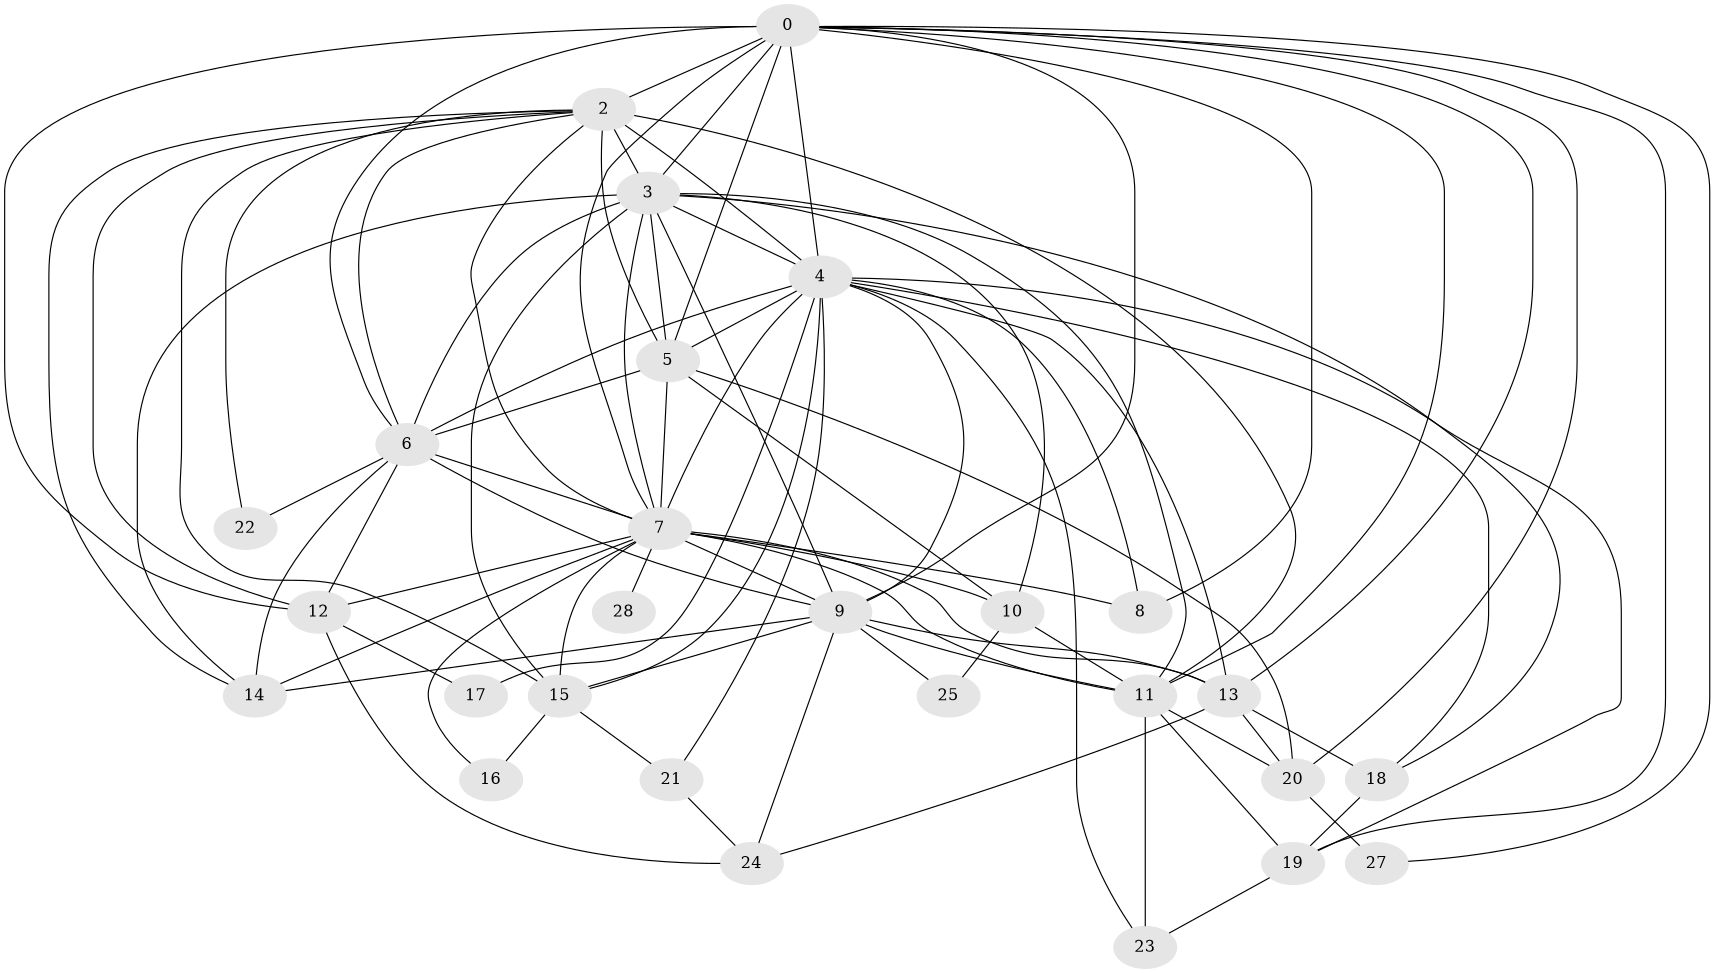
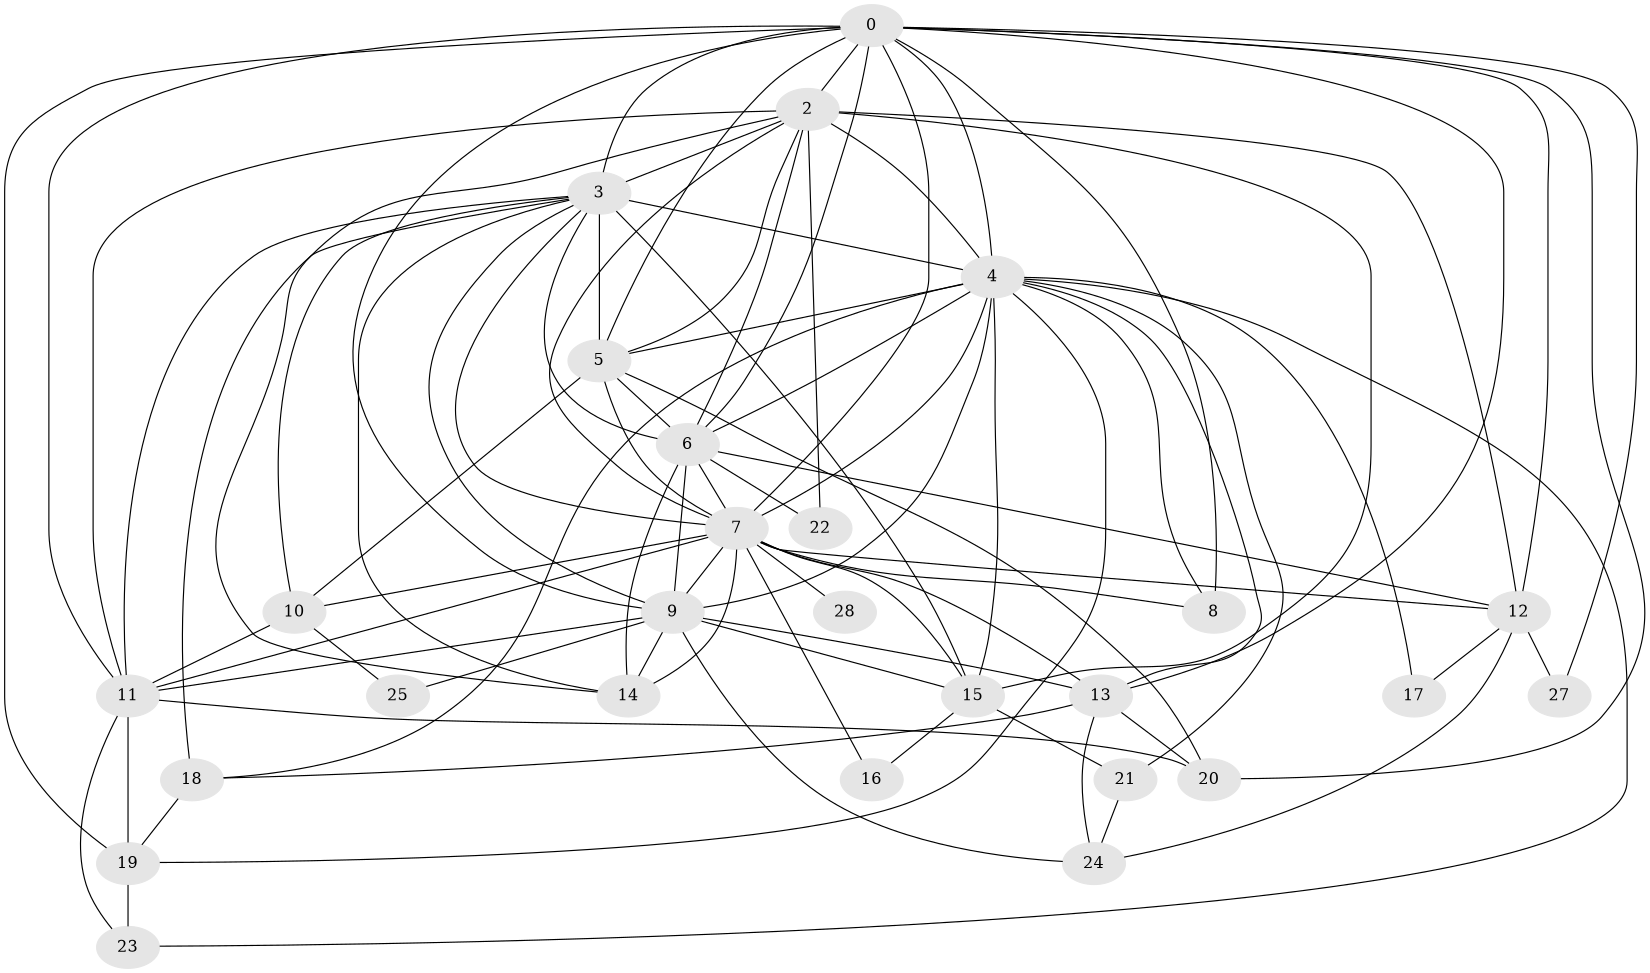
(1330, 817) -> (1539, 654)
